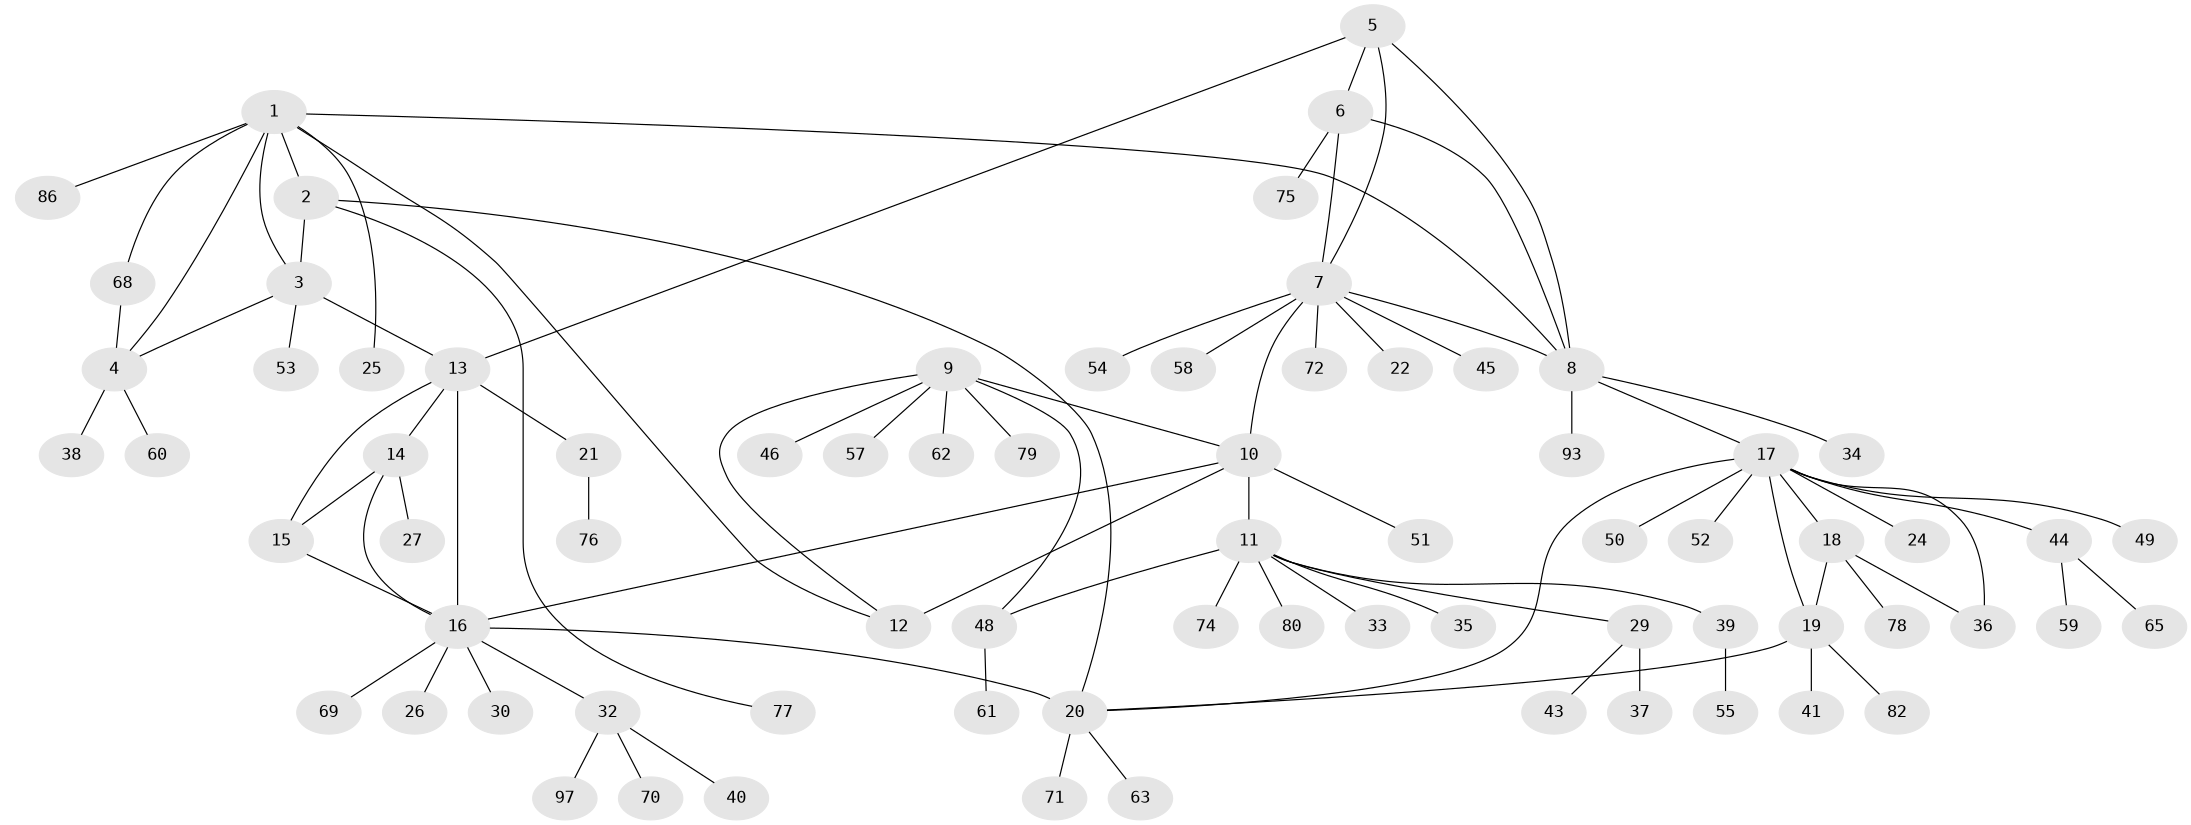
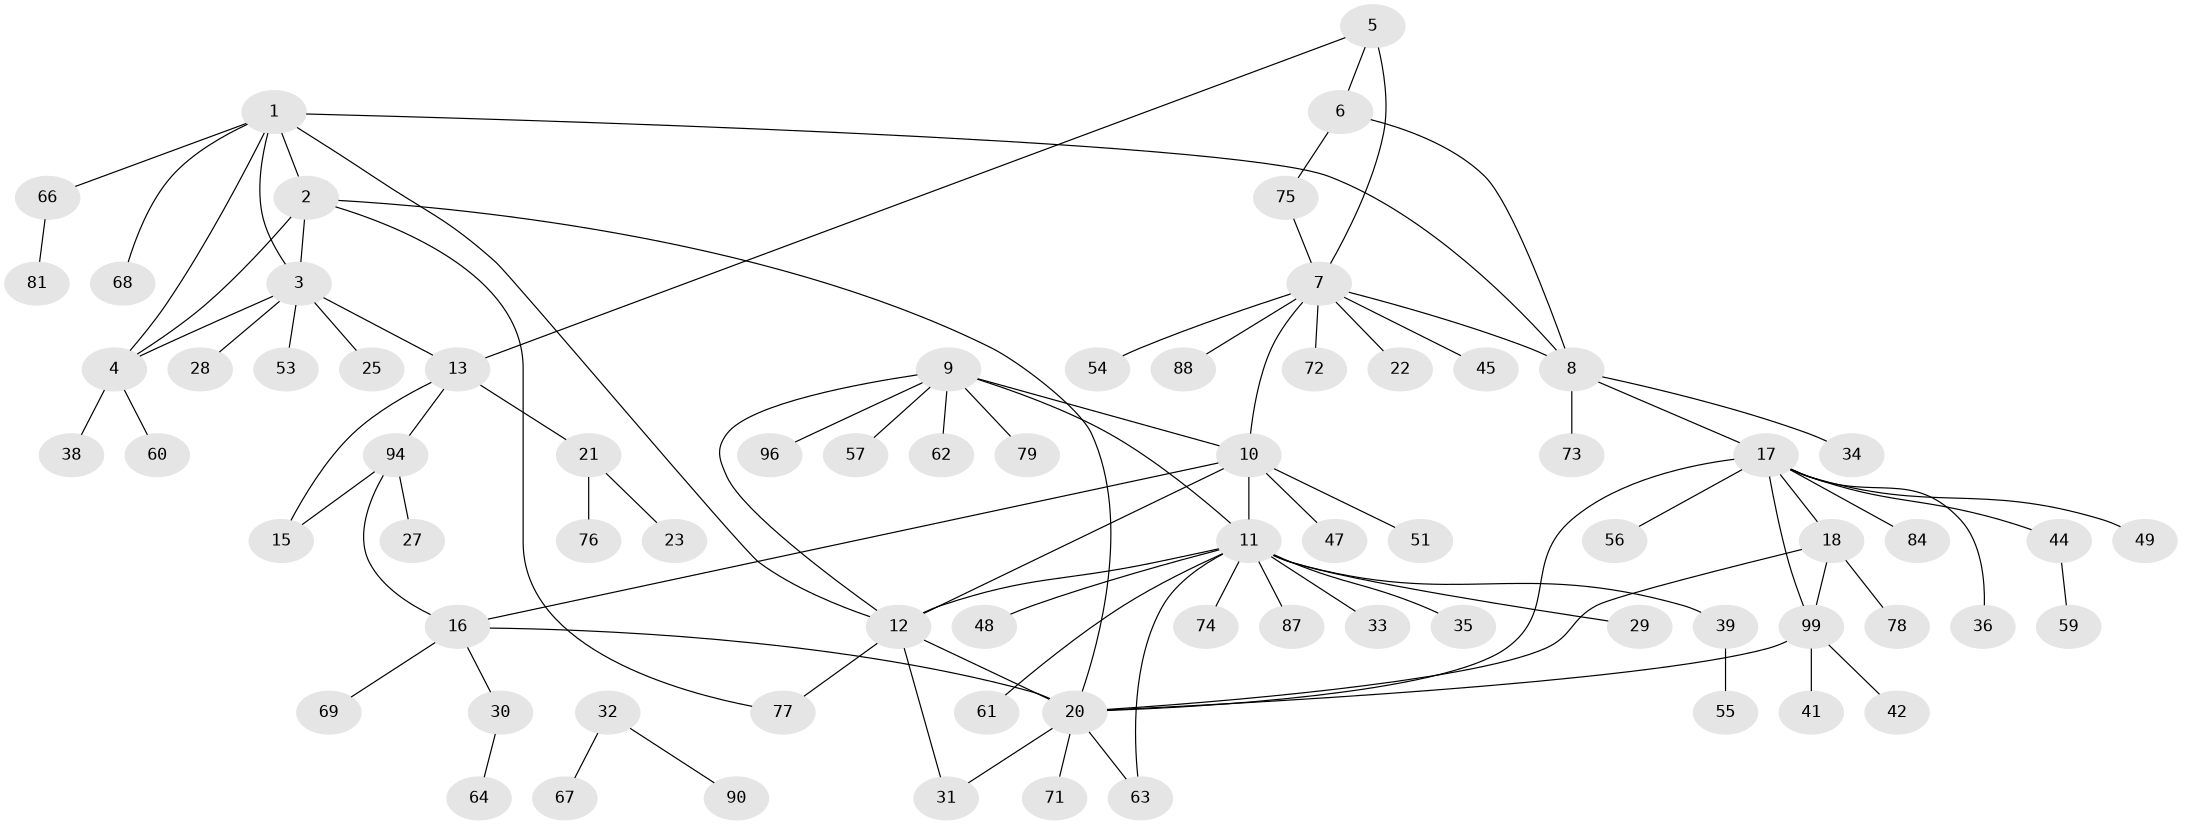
(1515, 177) -> none
(48, 198) -> (48, 198)
(1331, 198) -> (1303, 241)
(368, 231) -> (335, 327)
none -> (37, 284)
(119, 327) -> (220, 292)
none -> (200, 369)
(1183, 369) -> (1183, 369)
(396, 455) -> (396, 455)
(770, 455) -> (770, 455)
(1572, 455) -> (1572, 455)
(1080, 478) -> (1113, 436)
(458, 498) -> none
none -> (674, 541)
none -> (1335, 541)
(1615, 541) -> (1615, 541)
(1701, 541) -> none
(1917, 541) -> (1917, 541)
none -> (1070, 577)
(369, 584) -> none
(1907, 584) -> (1502, 662)
(1292, 627) -> (1292, 627)
(1811, 627) -> (1811, 627)
(2155, 627) -> none
none -> (1145, 650)
(533, 670) -> none
none -> (841, 670)
(986, 670) -> (1114, 612)
none -> (987, 670)
(415, 713) -> none
(1554, 713) -> none
(1640, 713) -> none
(1897, 713) -> (1897, 713)
none -> (479, 798)
(565, 798) -> (565, 798)
(651, 798) -> none
(736, 798) -> (736, 798)
none -> (946, 798)
